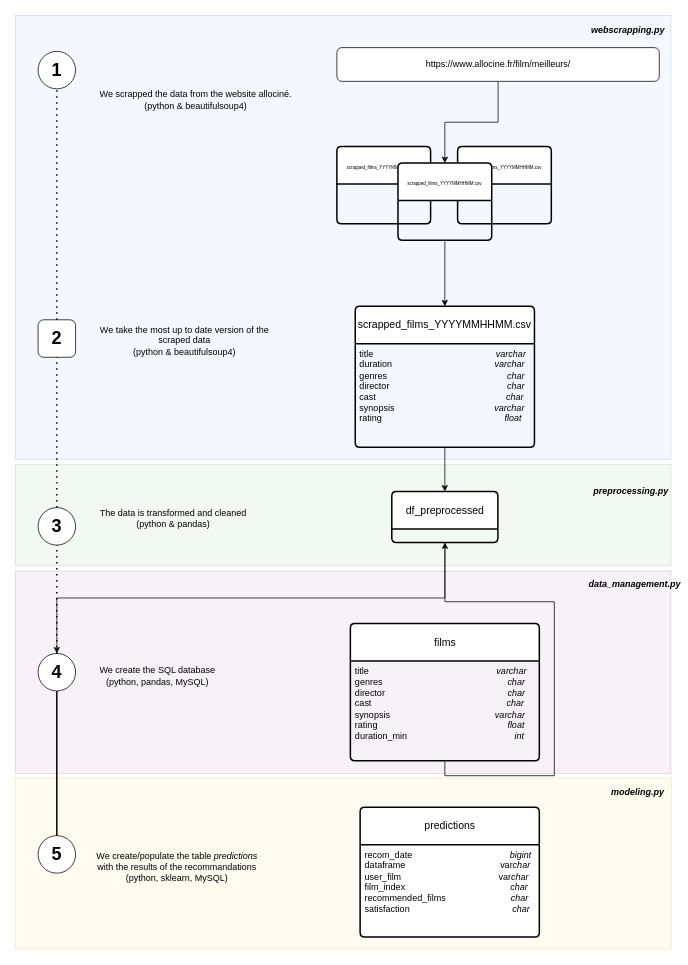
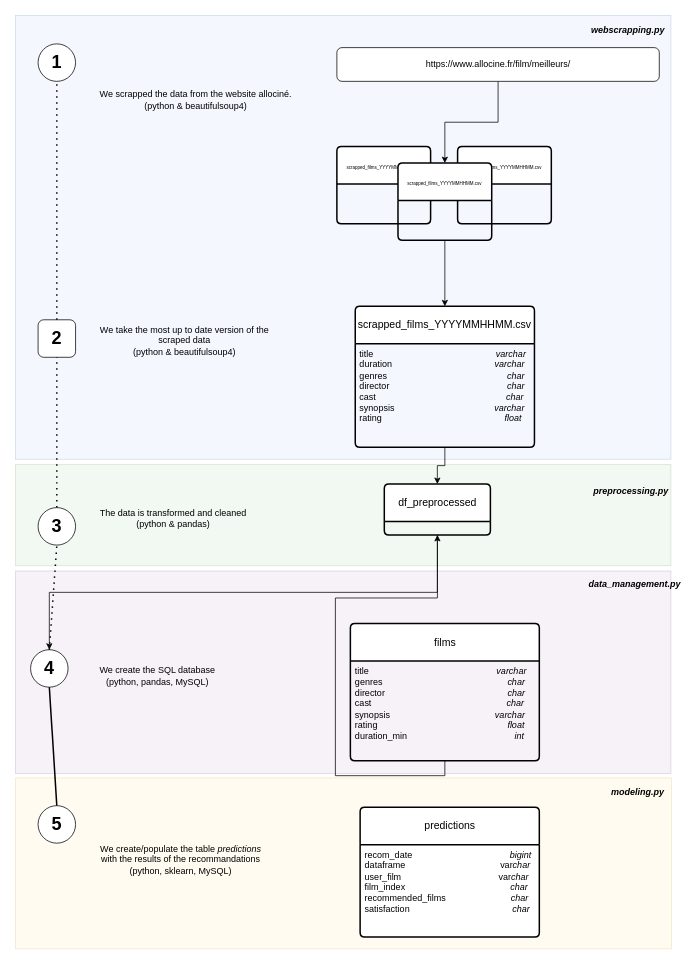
(57, 70) -> (57, 63)
(445, 517) -> (437, 510)
(57, 672) -> (49, 669)
(57, 855) -> (57, 825)
(176, 867) -> (180, 860)
